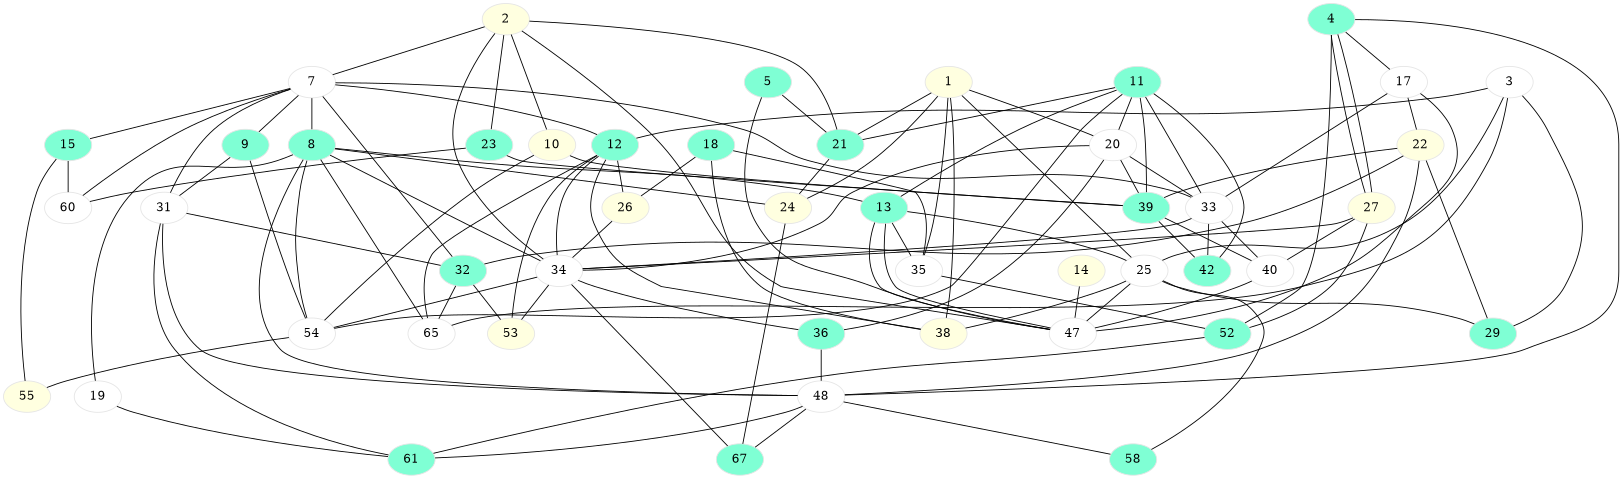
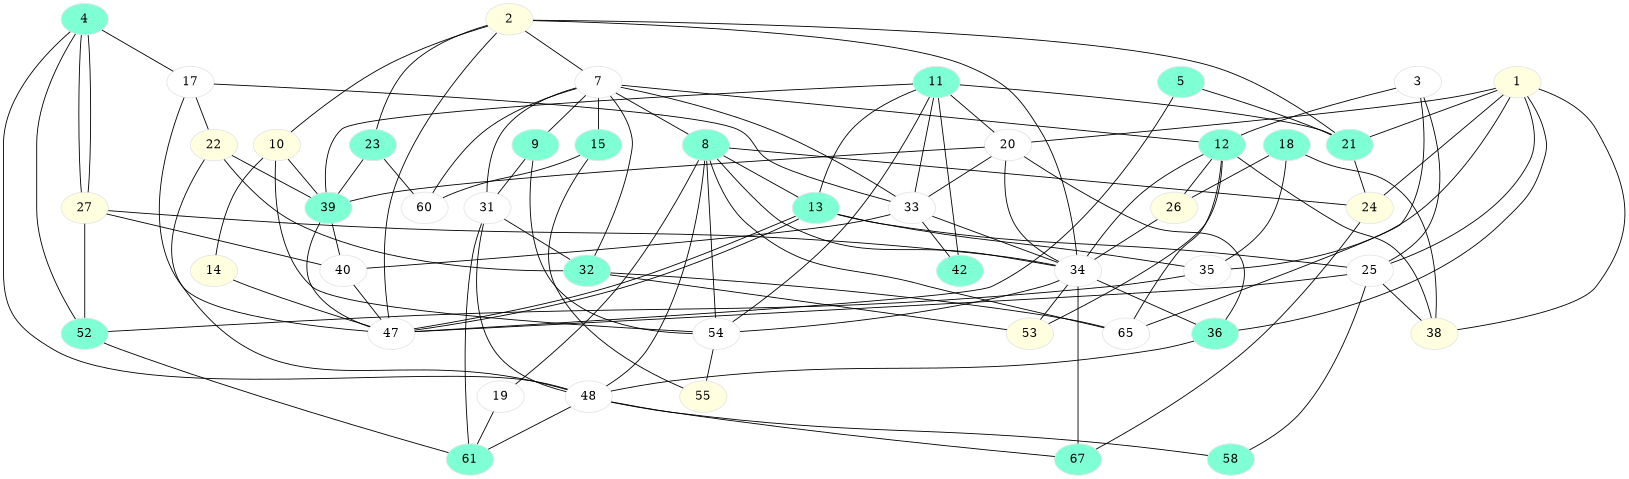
none -> (230, 202)
(1179, 242) -> (320, 297)
none -> (1444, 265)
(1493, 334) -> none
